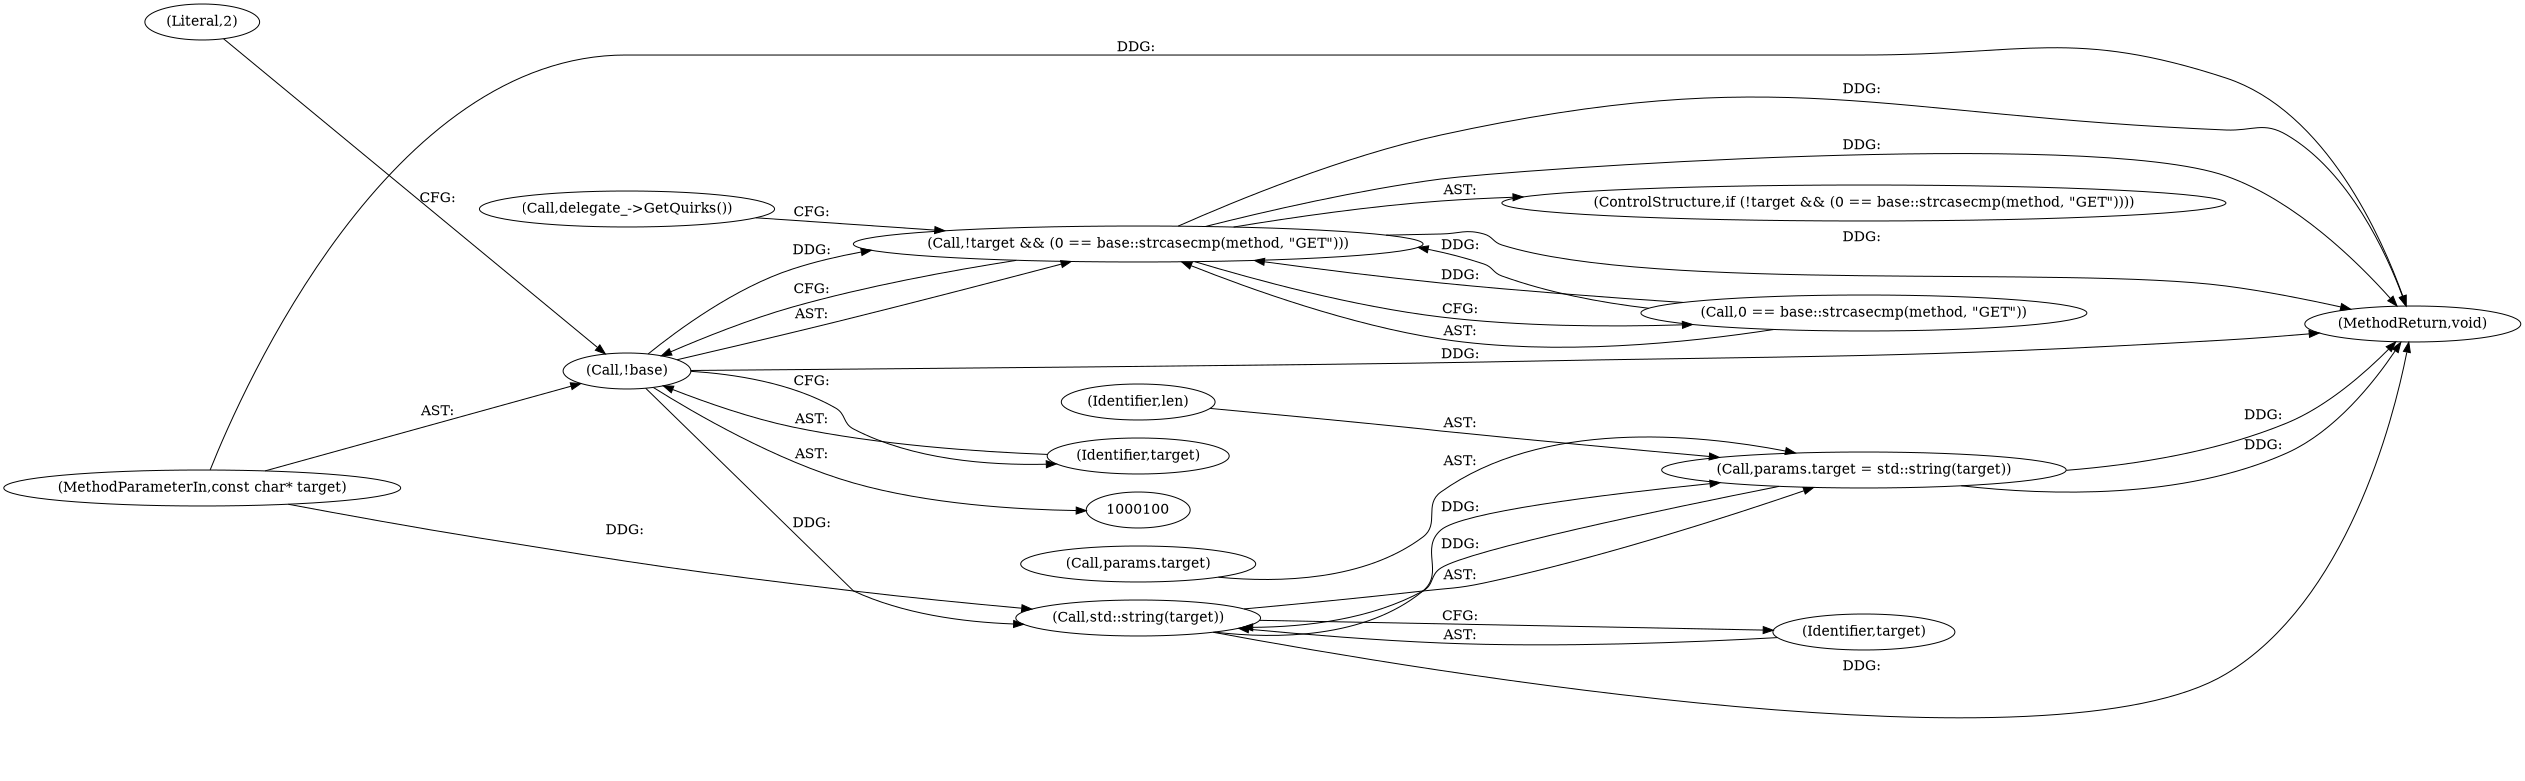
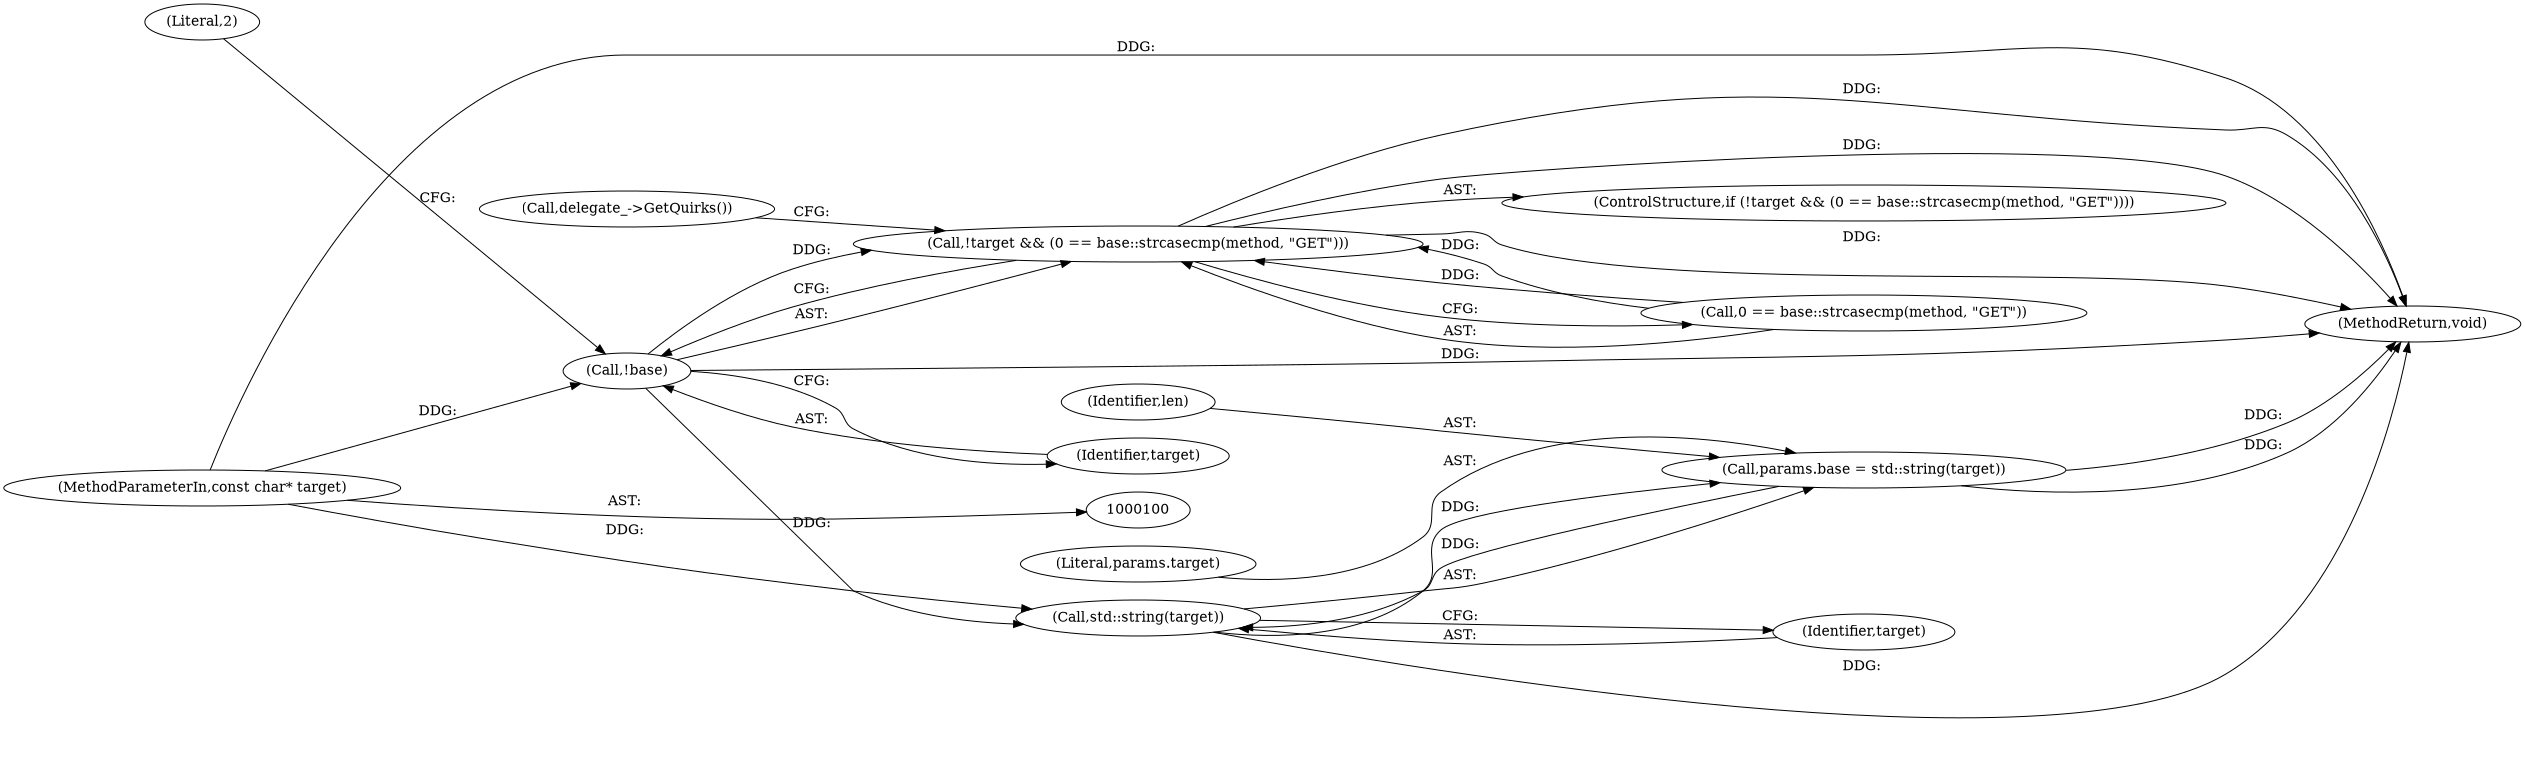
(440, 412) -> (440, 412)
(1864, 470) -> (1864, 470)
(855, 483) -> (712, 519)
(1138, 564) -> (1138, 564)
